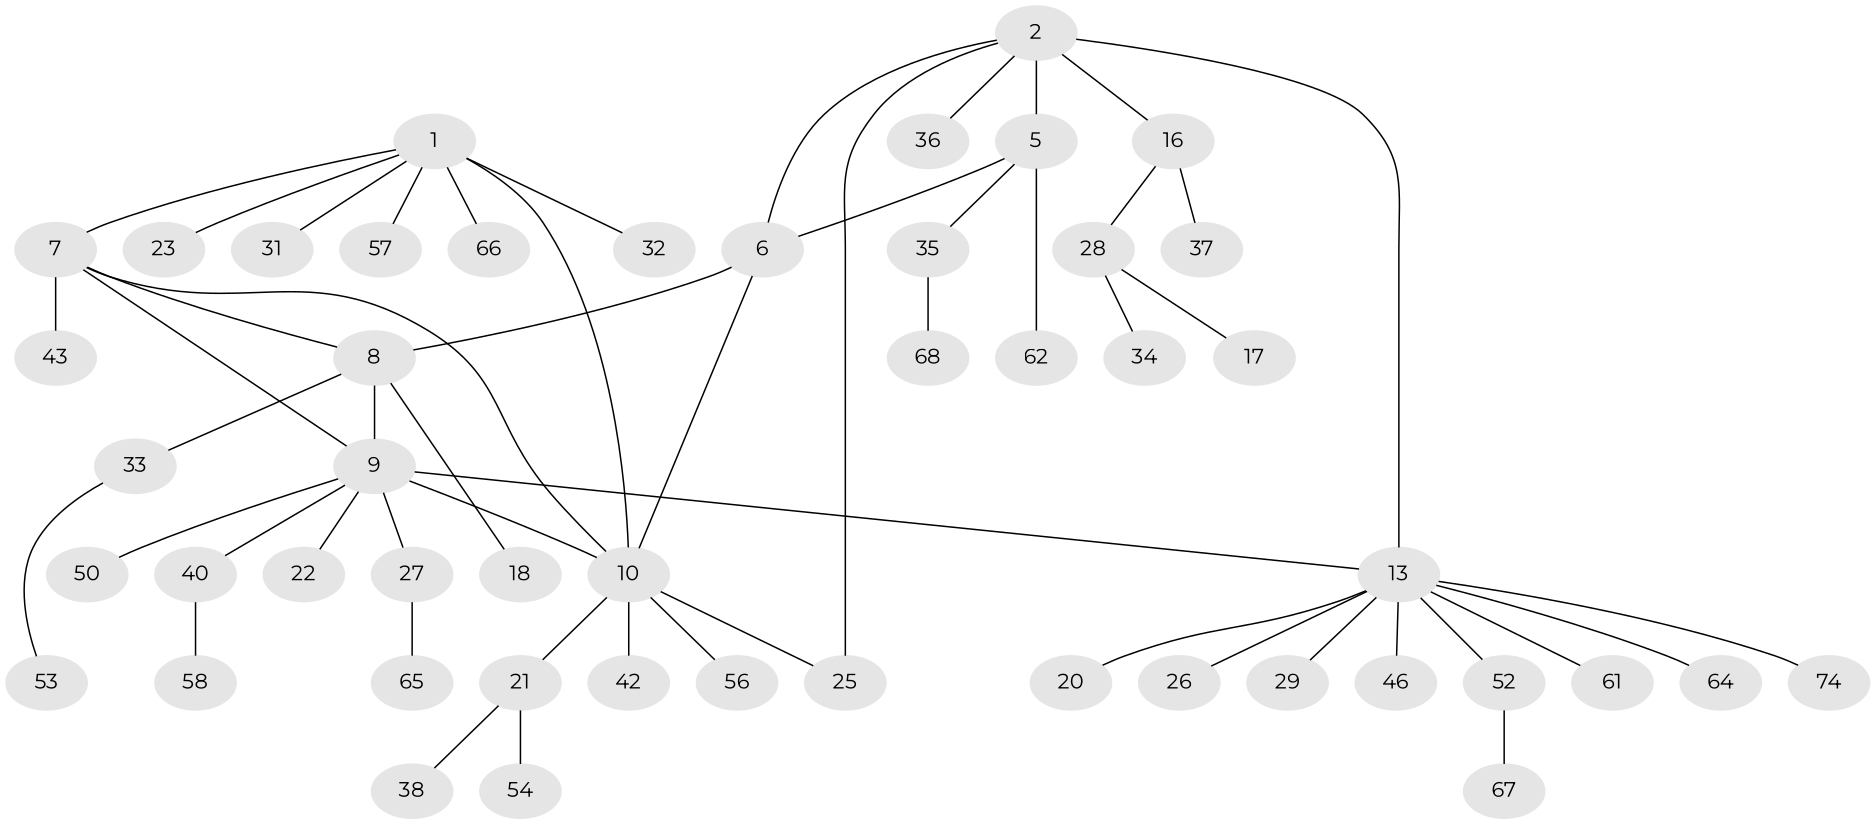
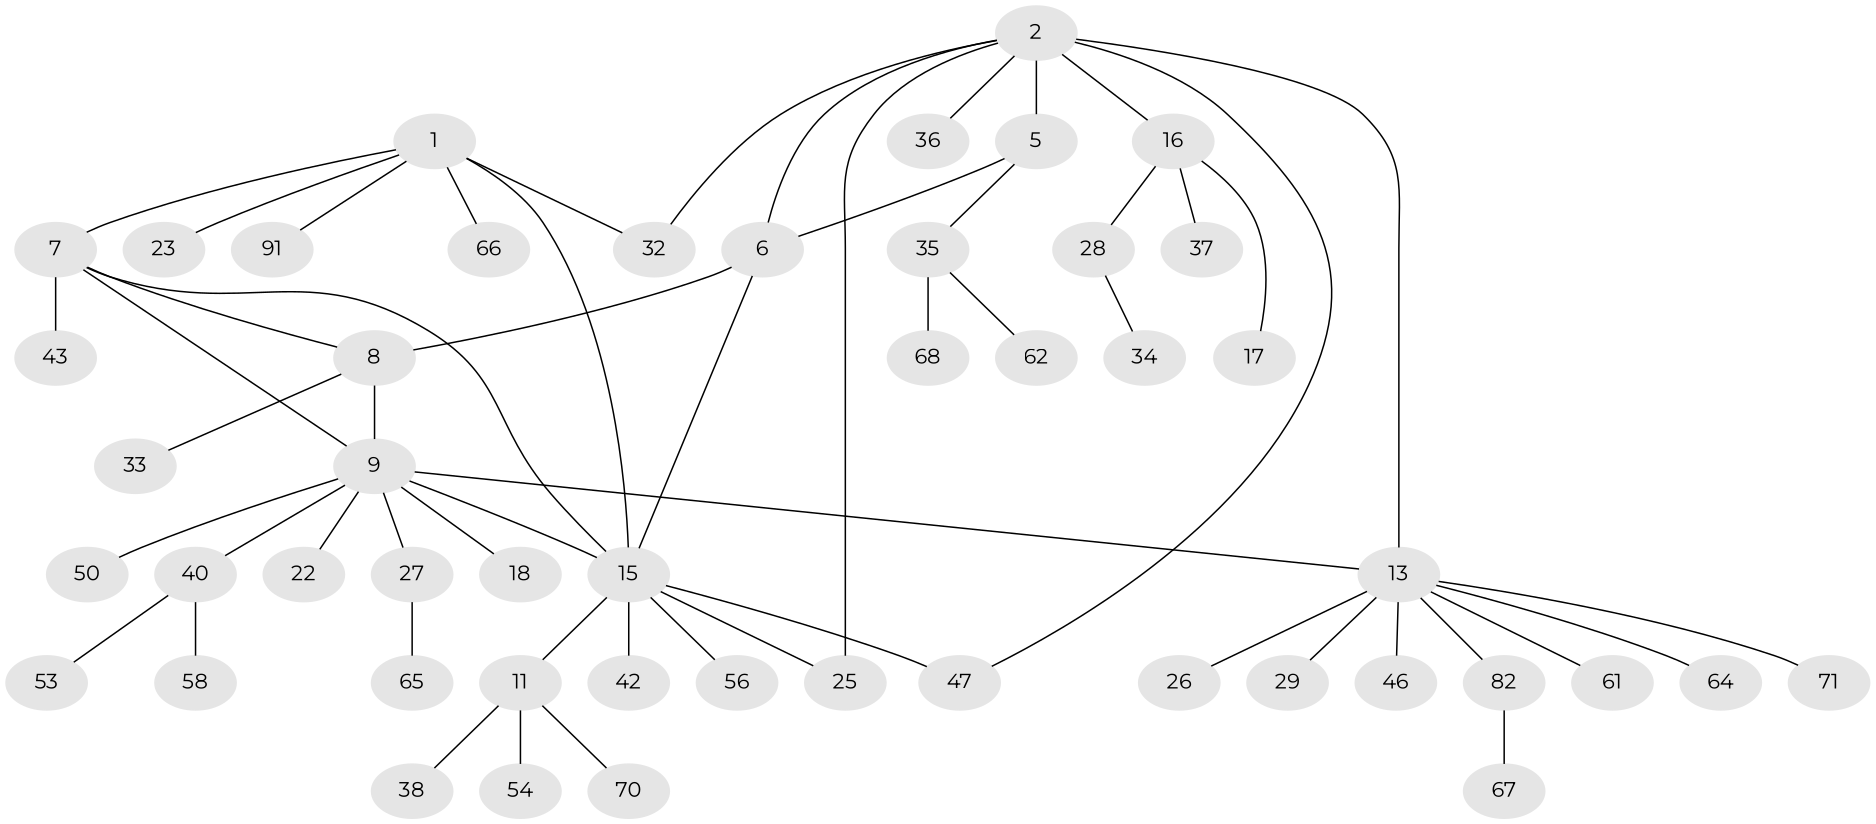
none -> (813, 97)
(272, 250) -> (272, 250)
(381, 250) -> none
(1036, 250) -> (982, 304)
(1174, 304) -> (1260, 235)
(445, 462) -> (448, 521)
(30, 554) -> (121, 629)
(629, 575) -> (629, 575)
(520, 683) -> (520, 683)
none -> (960, 683)
(1071, 683) -> none
(1504, 683) -> (1504, 683)
(1829, 683) -> (1829, 683)
none -> (629, 791)
